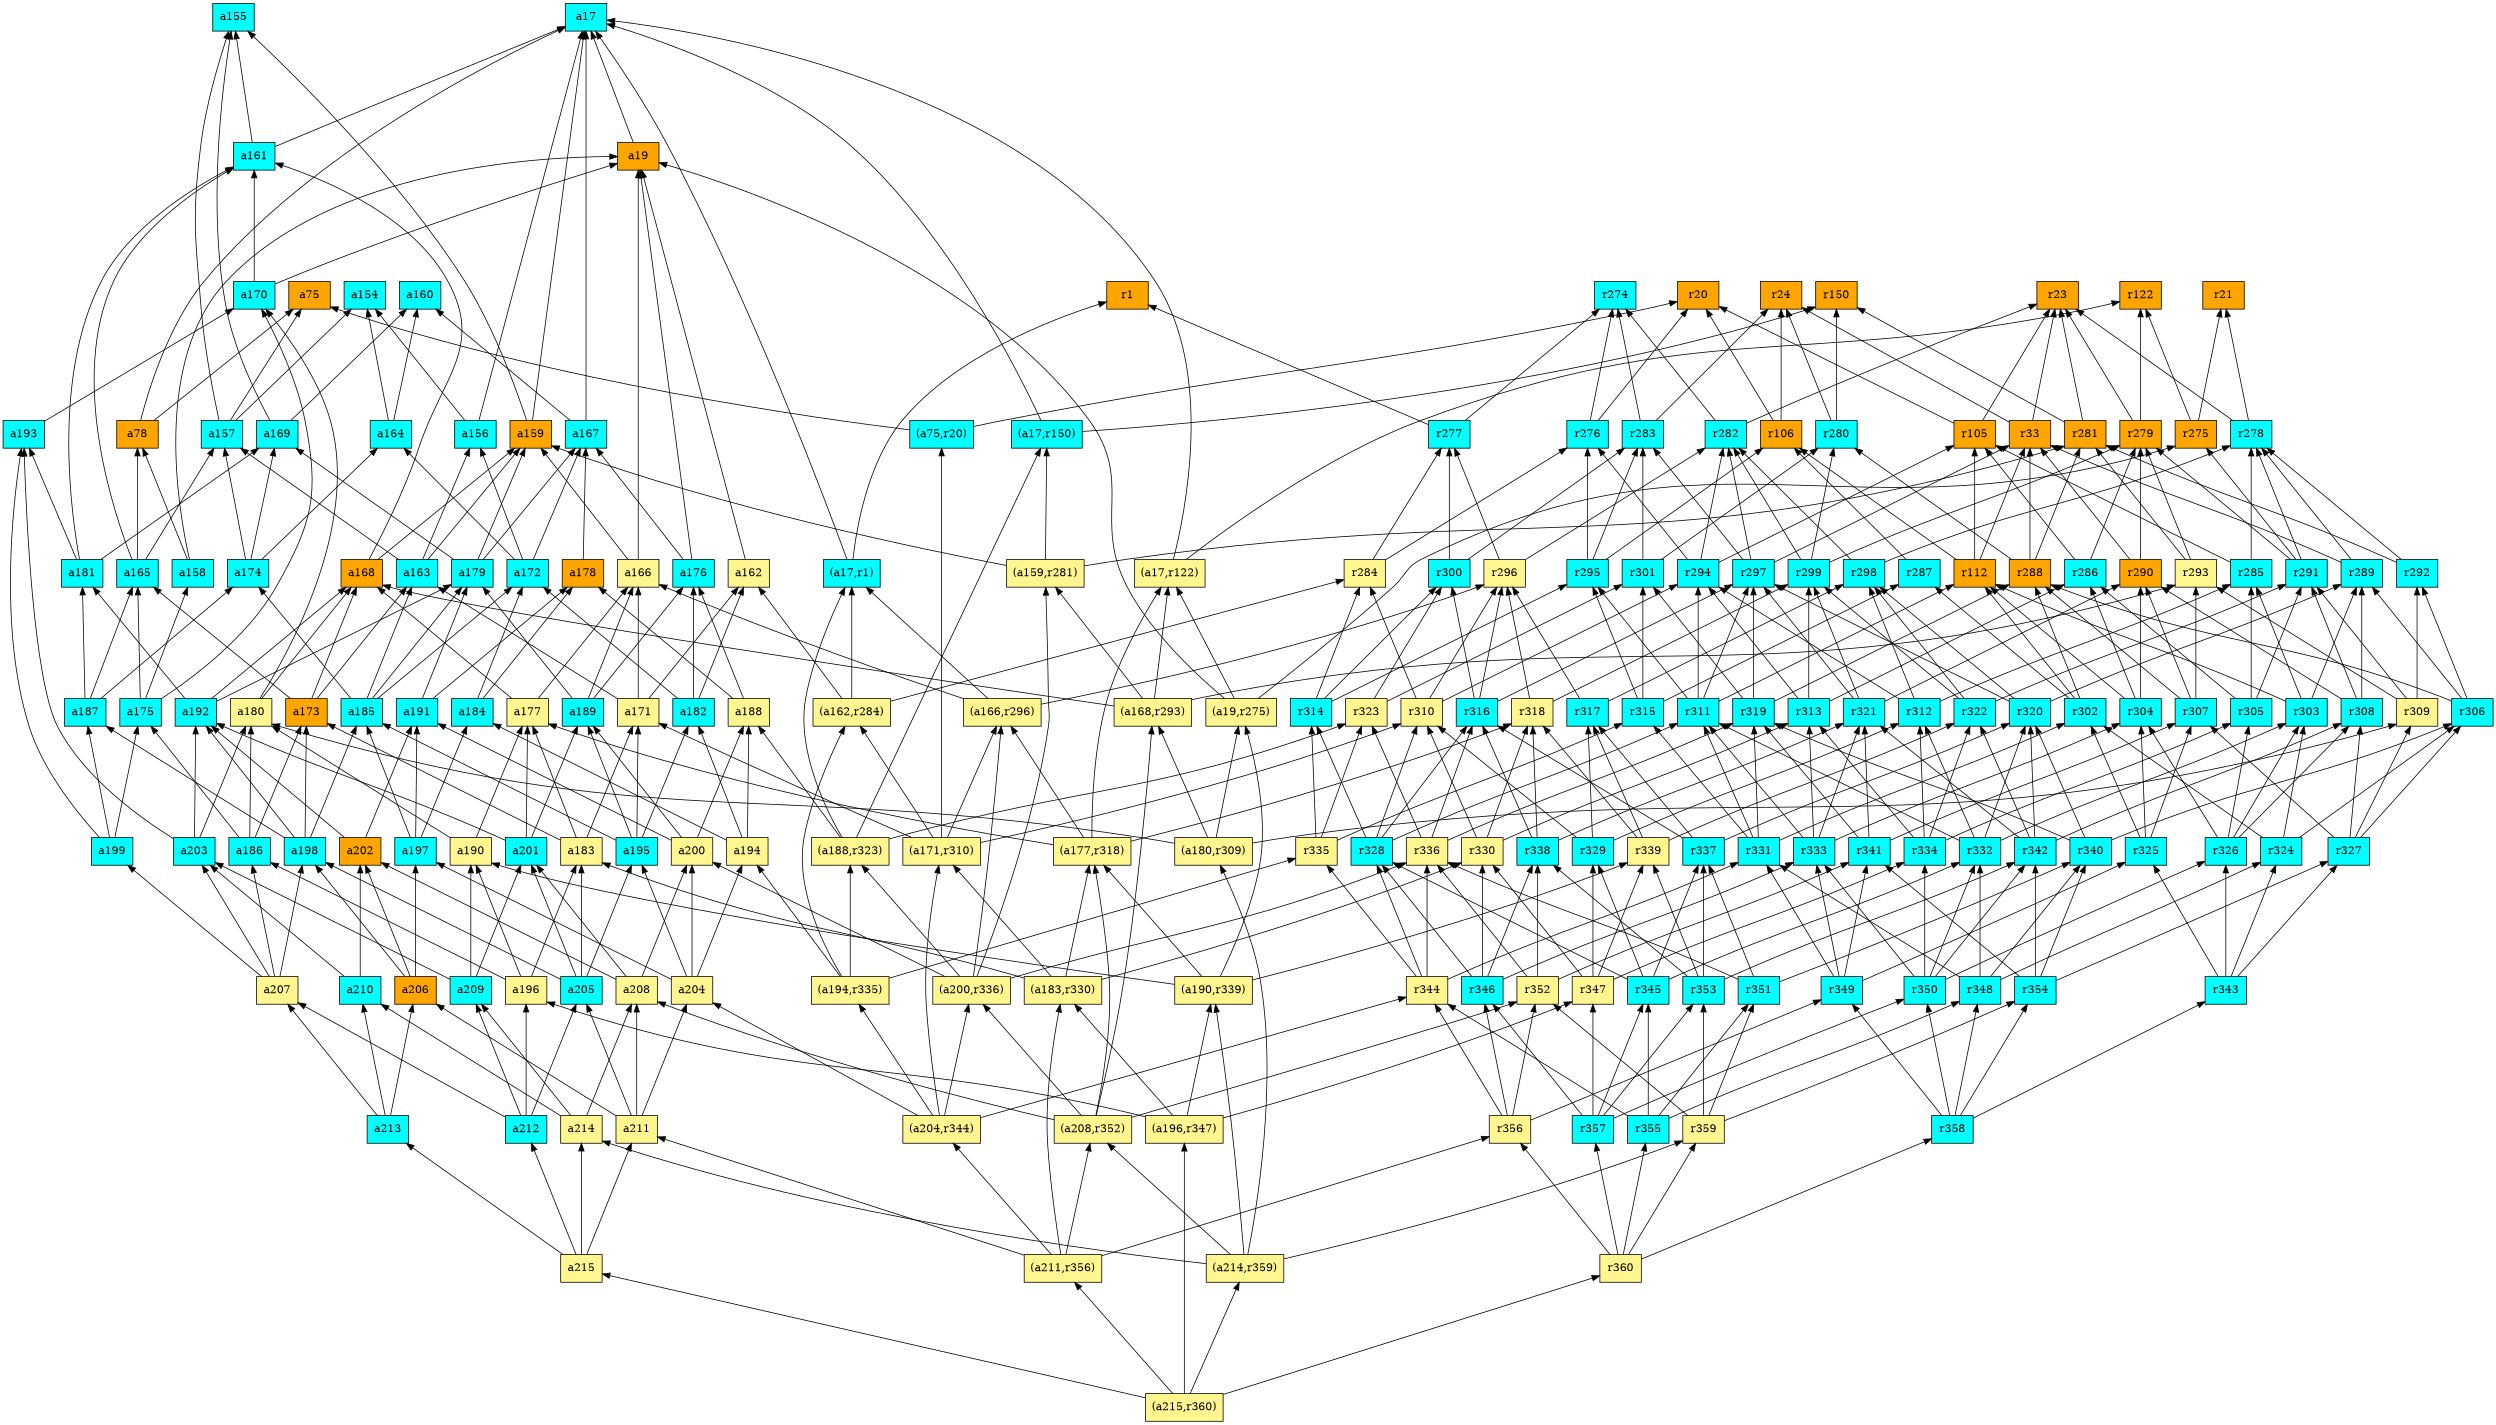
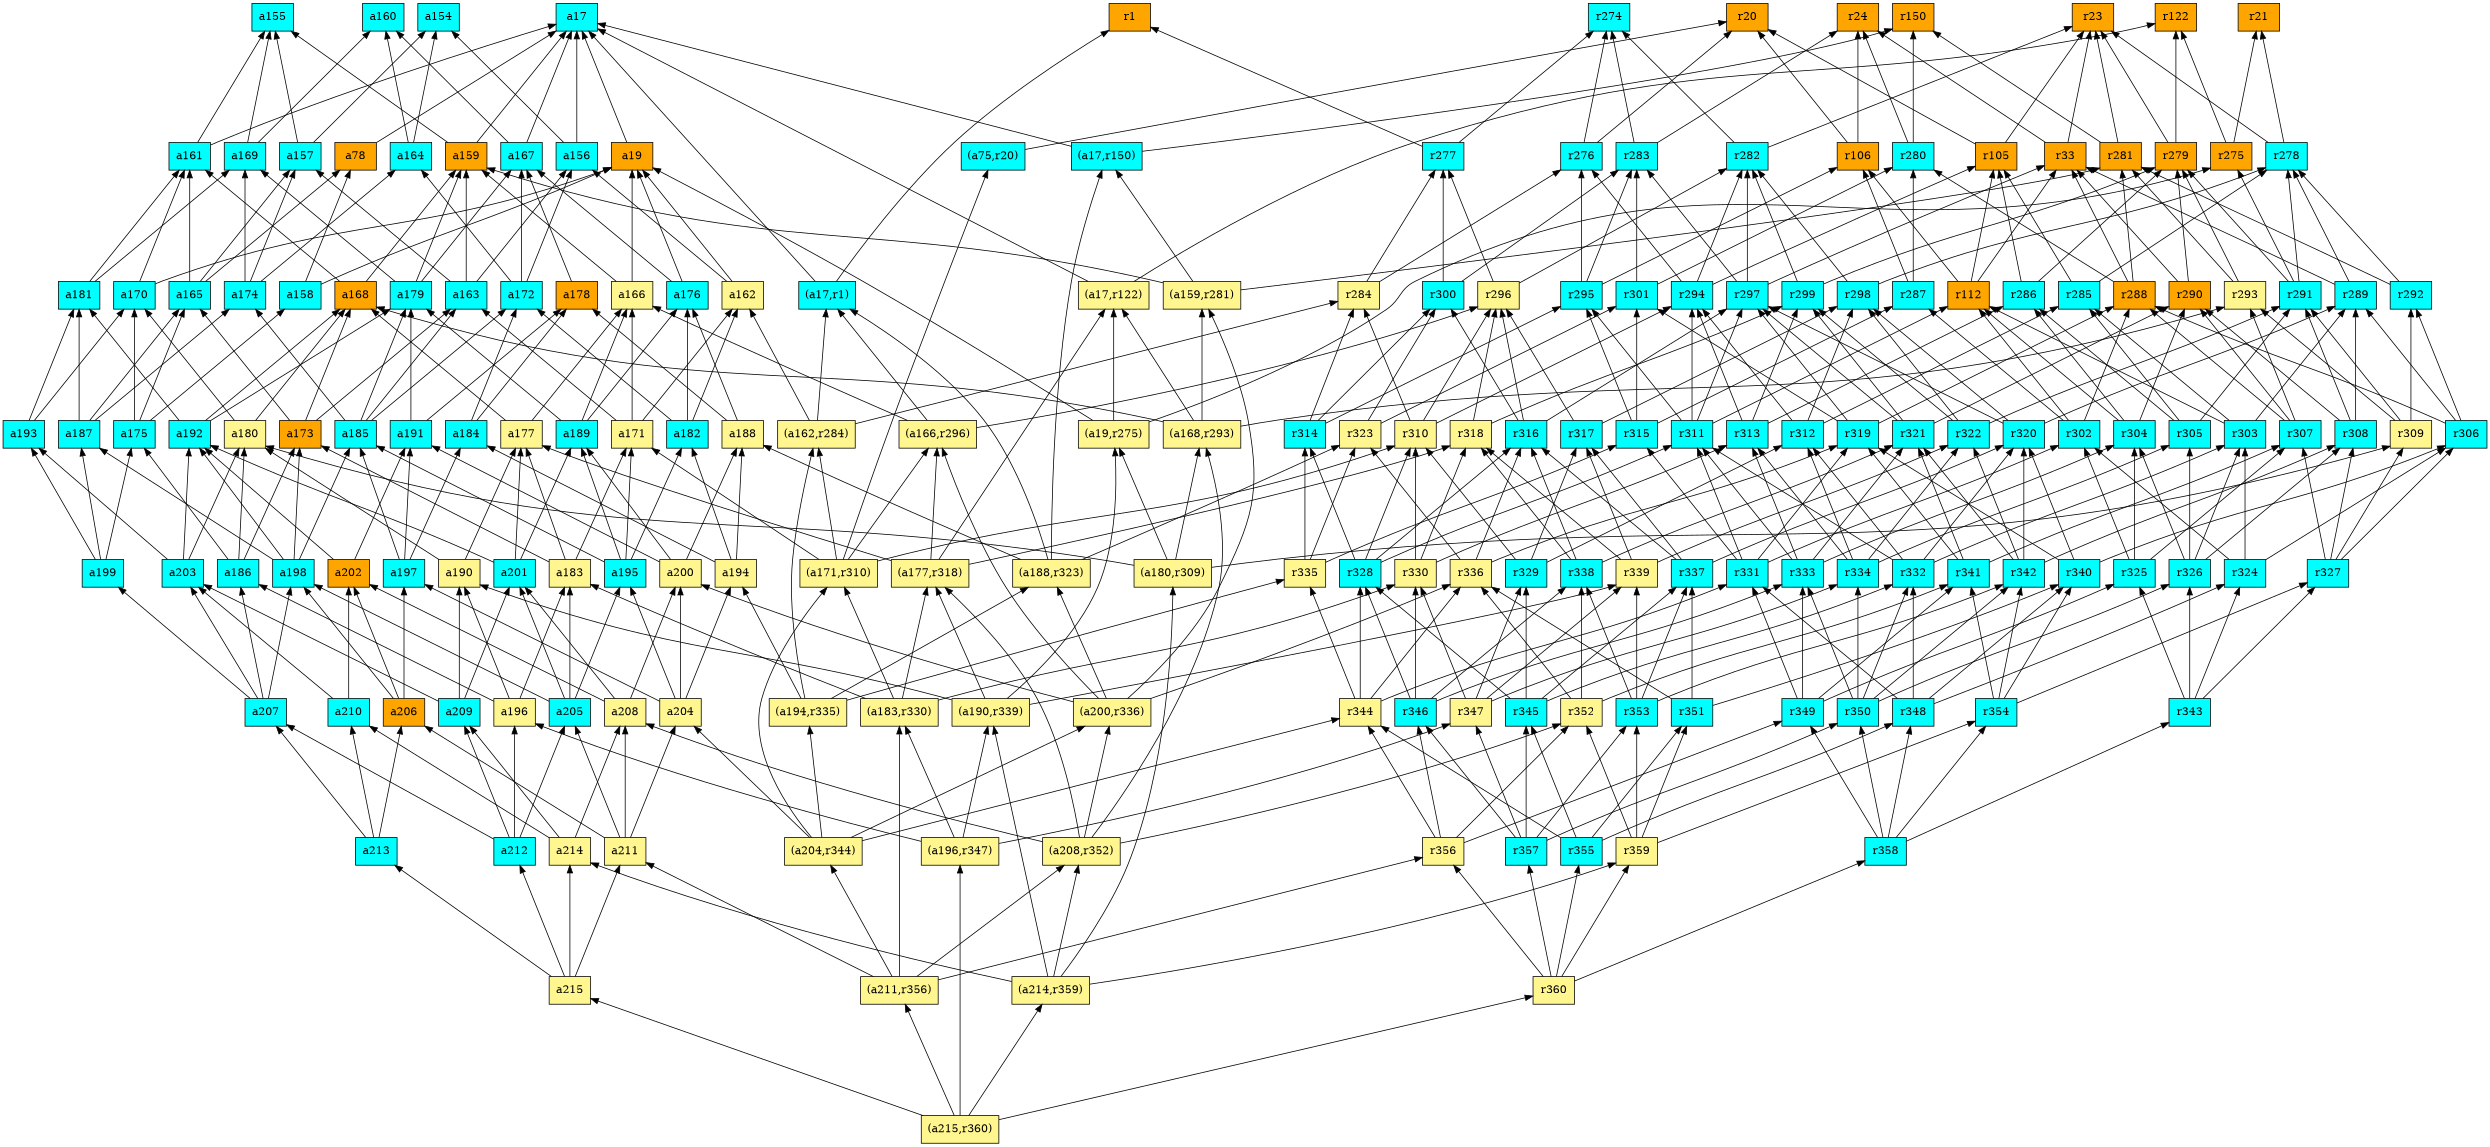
none -> (669, 234)
(310, 295) -> none
(54, 507) -> (50, 369)
(1820, 518) -> (1913, 235)
(277, 990) -> (266, 712)
